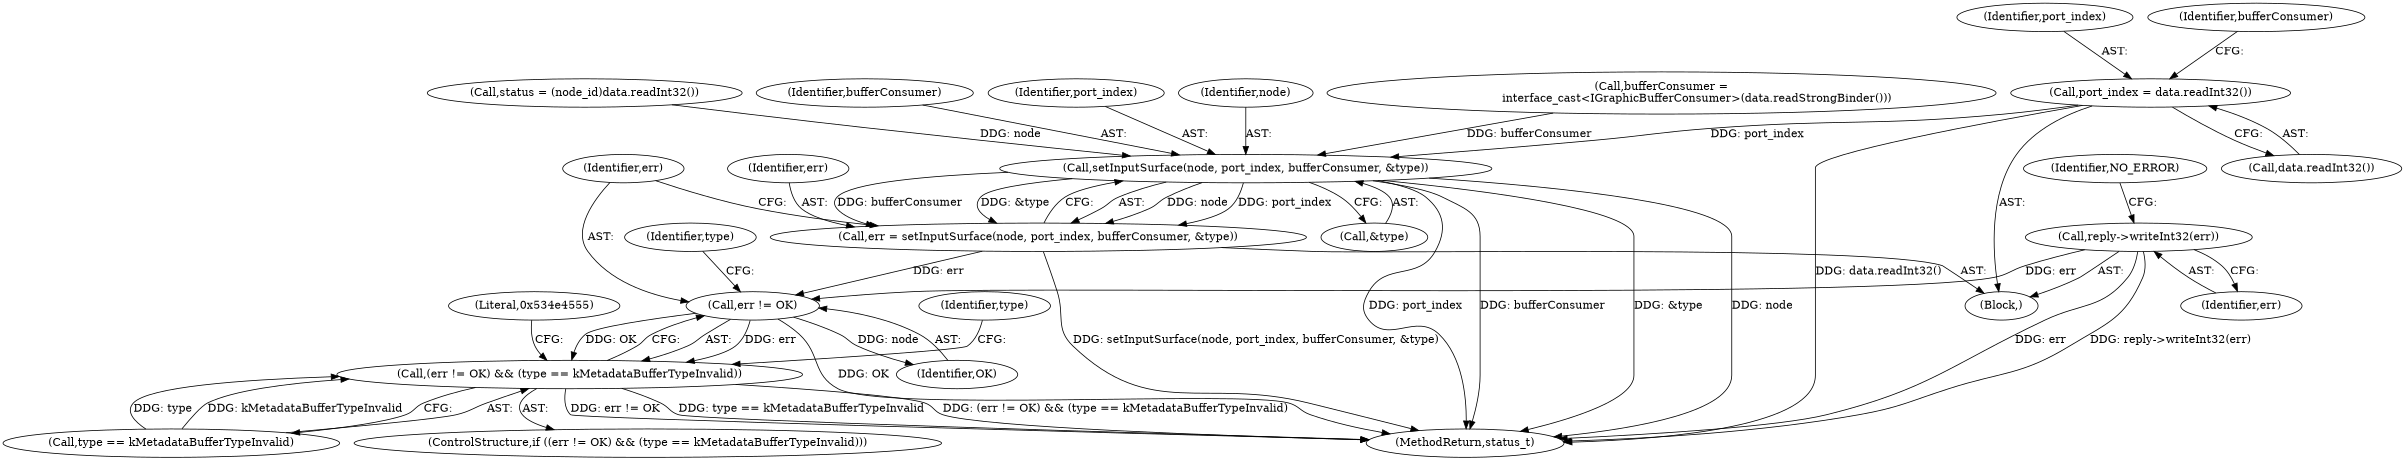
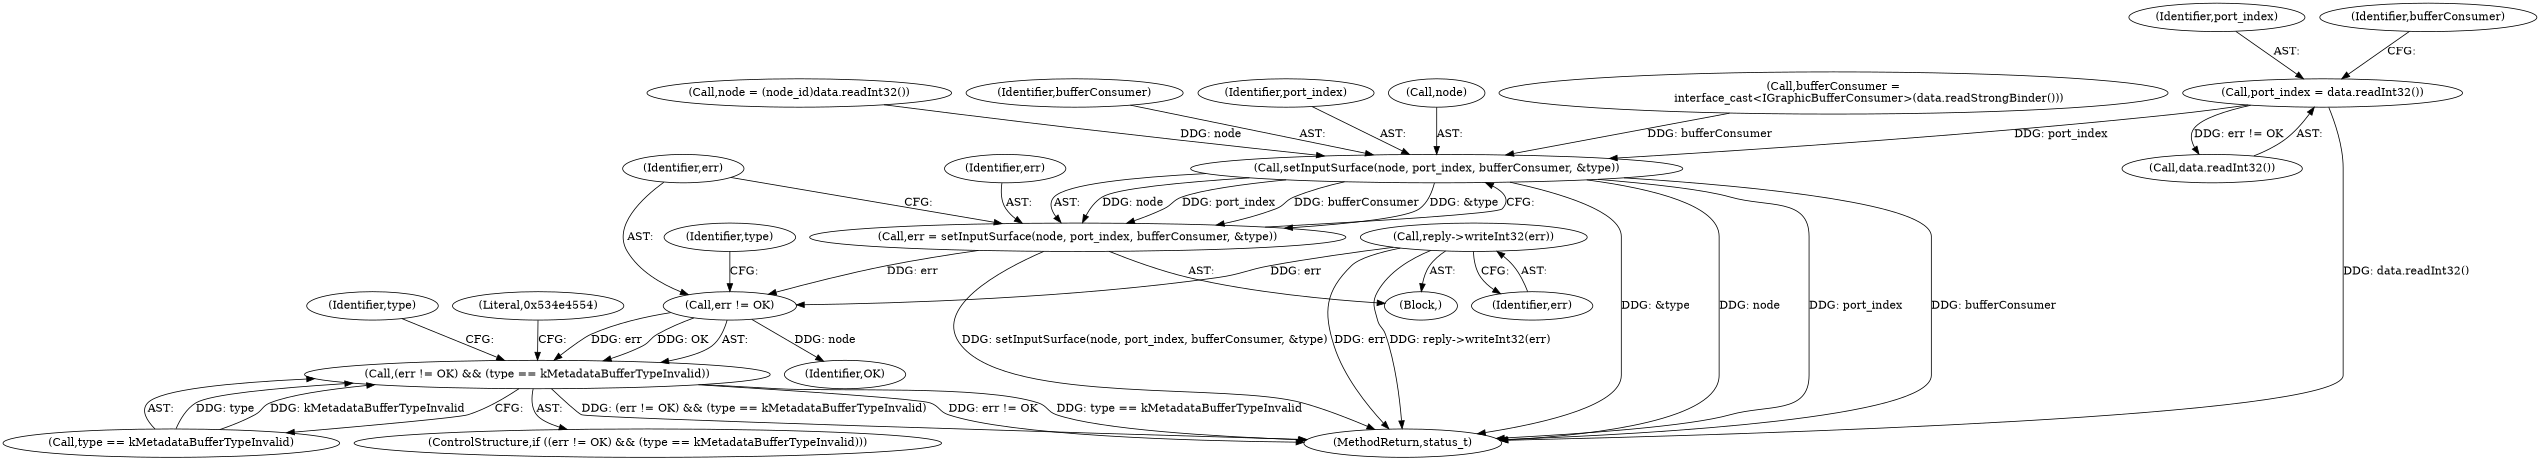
(585, 93) -> (799, 93)
(1246, 93) -> (1437, 93)
(2250, 134) -> (2239, 134)
(2115, 169) -> none
(2006, 173) -> none
(1374, 237) -> none
(534, 306) -> (538, 306)
(893, 323) -> none
(650, 335) -> none
(1065, 400) -> none
